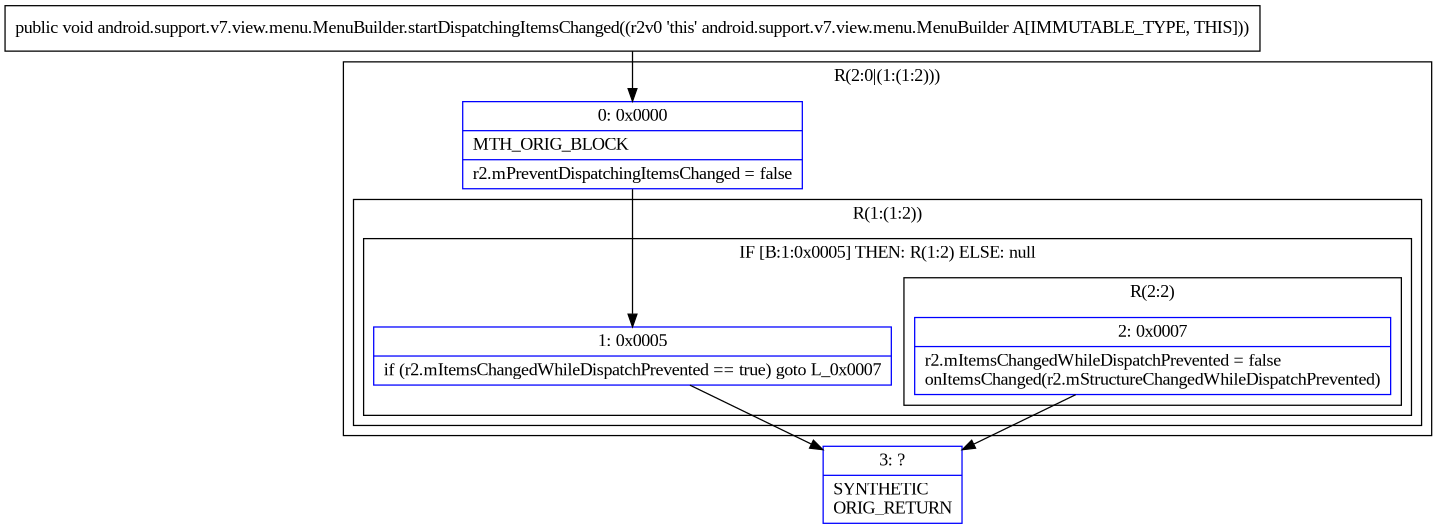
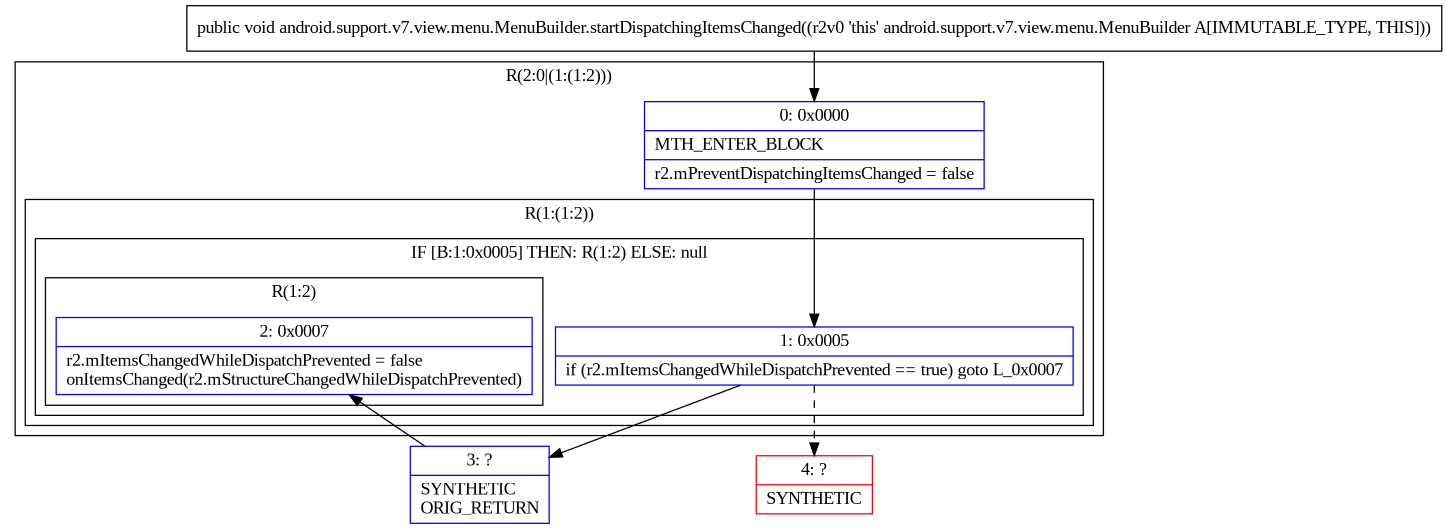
(551, 145) -> (739, 145)
(1153, 292) -> (294, 292)
(1025, 419) -> (392, 424)
none -> (814, 485)
